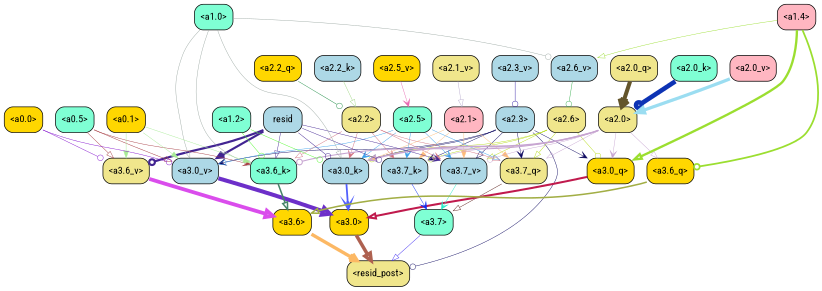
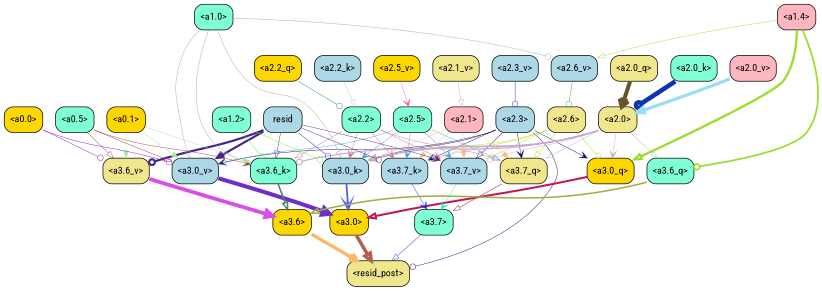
(361, 120) -> (361, 120)
(670, 171) -> (670, 171)
